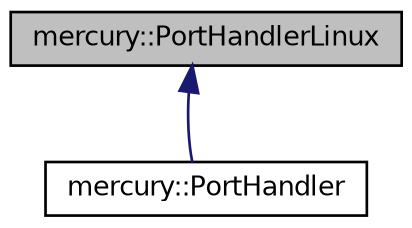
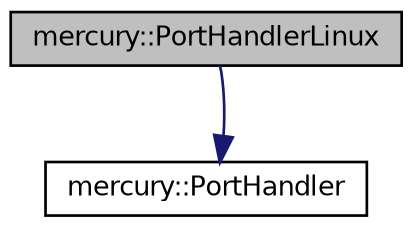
(188, 128) -> (224, 101)
